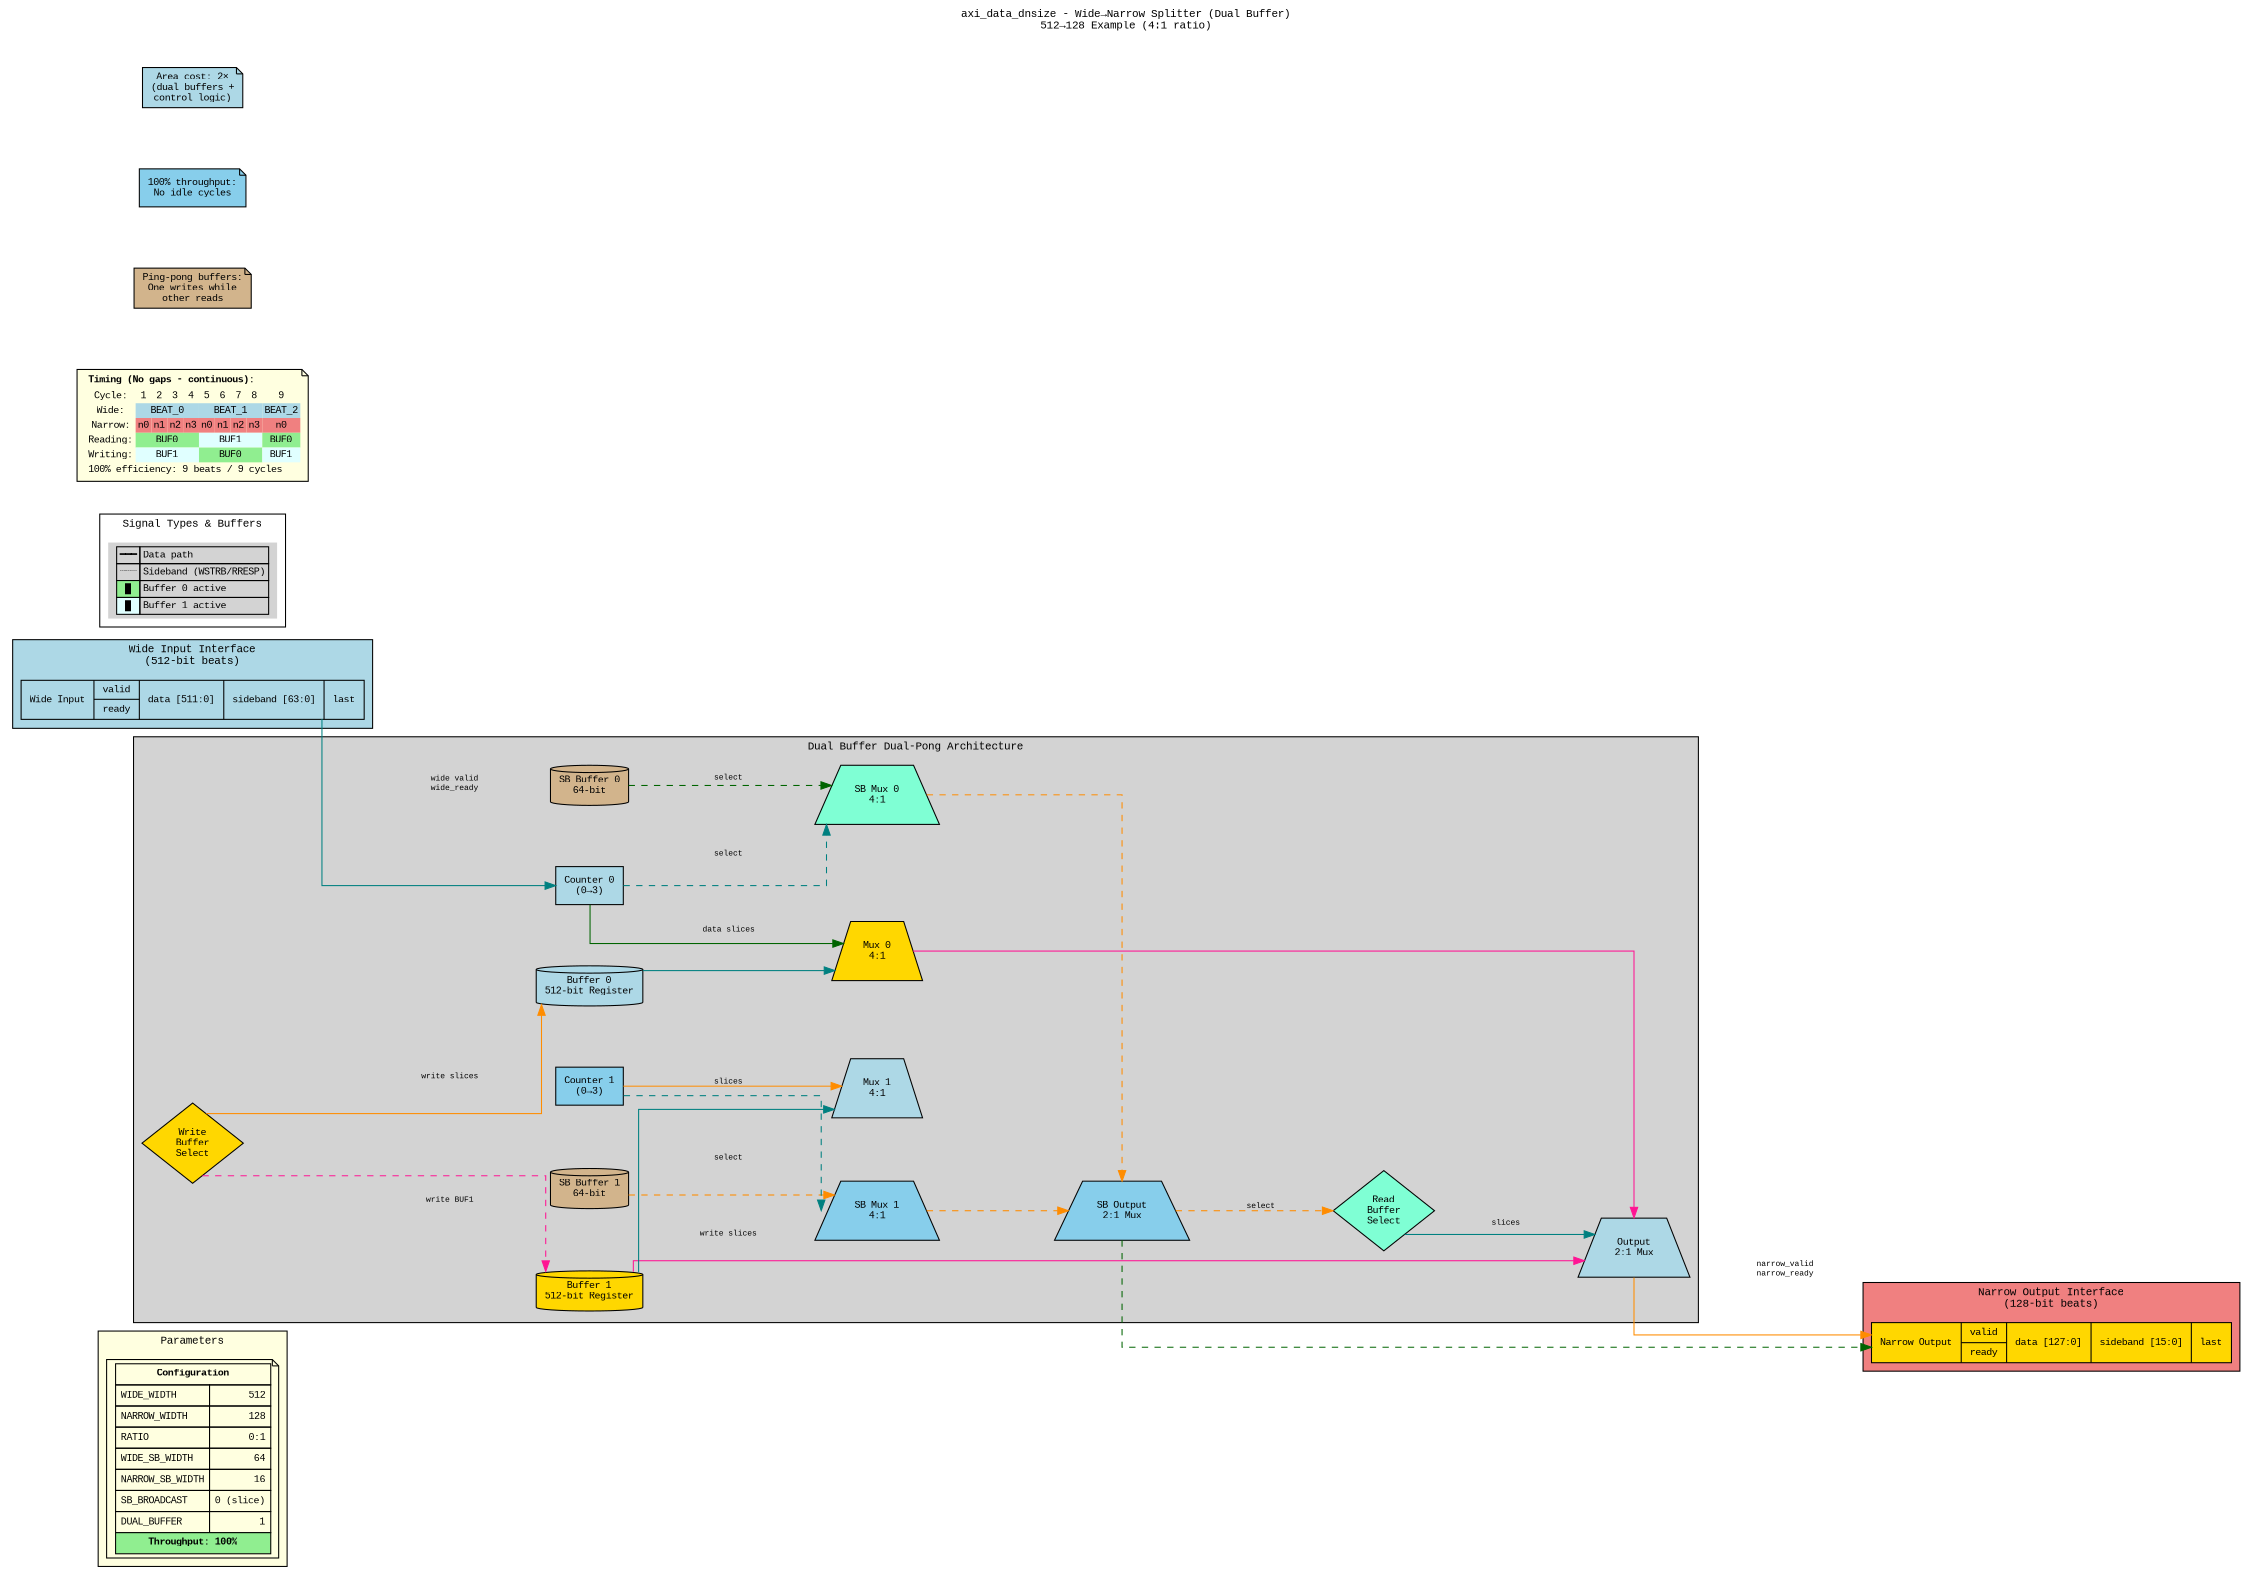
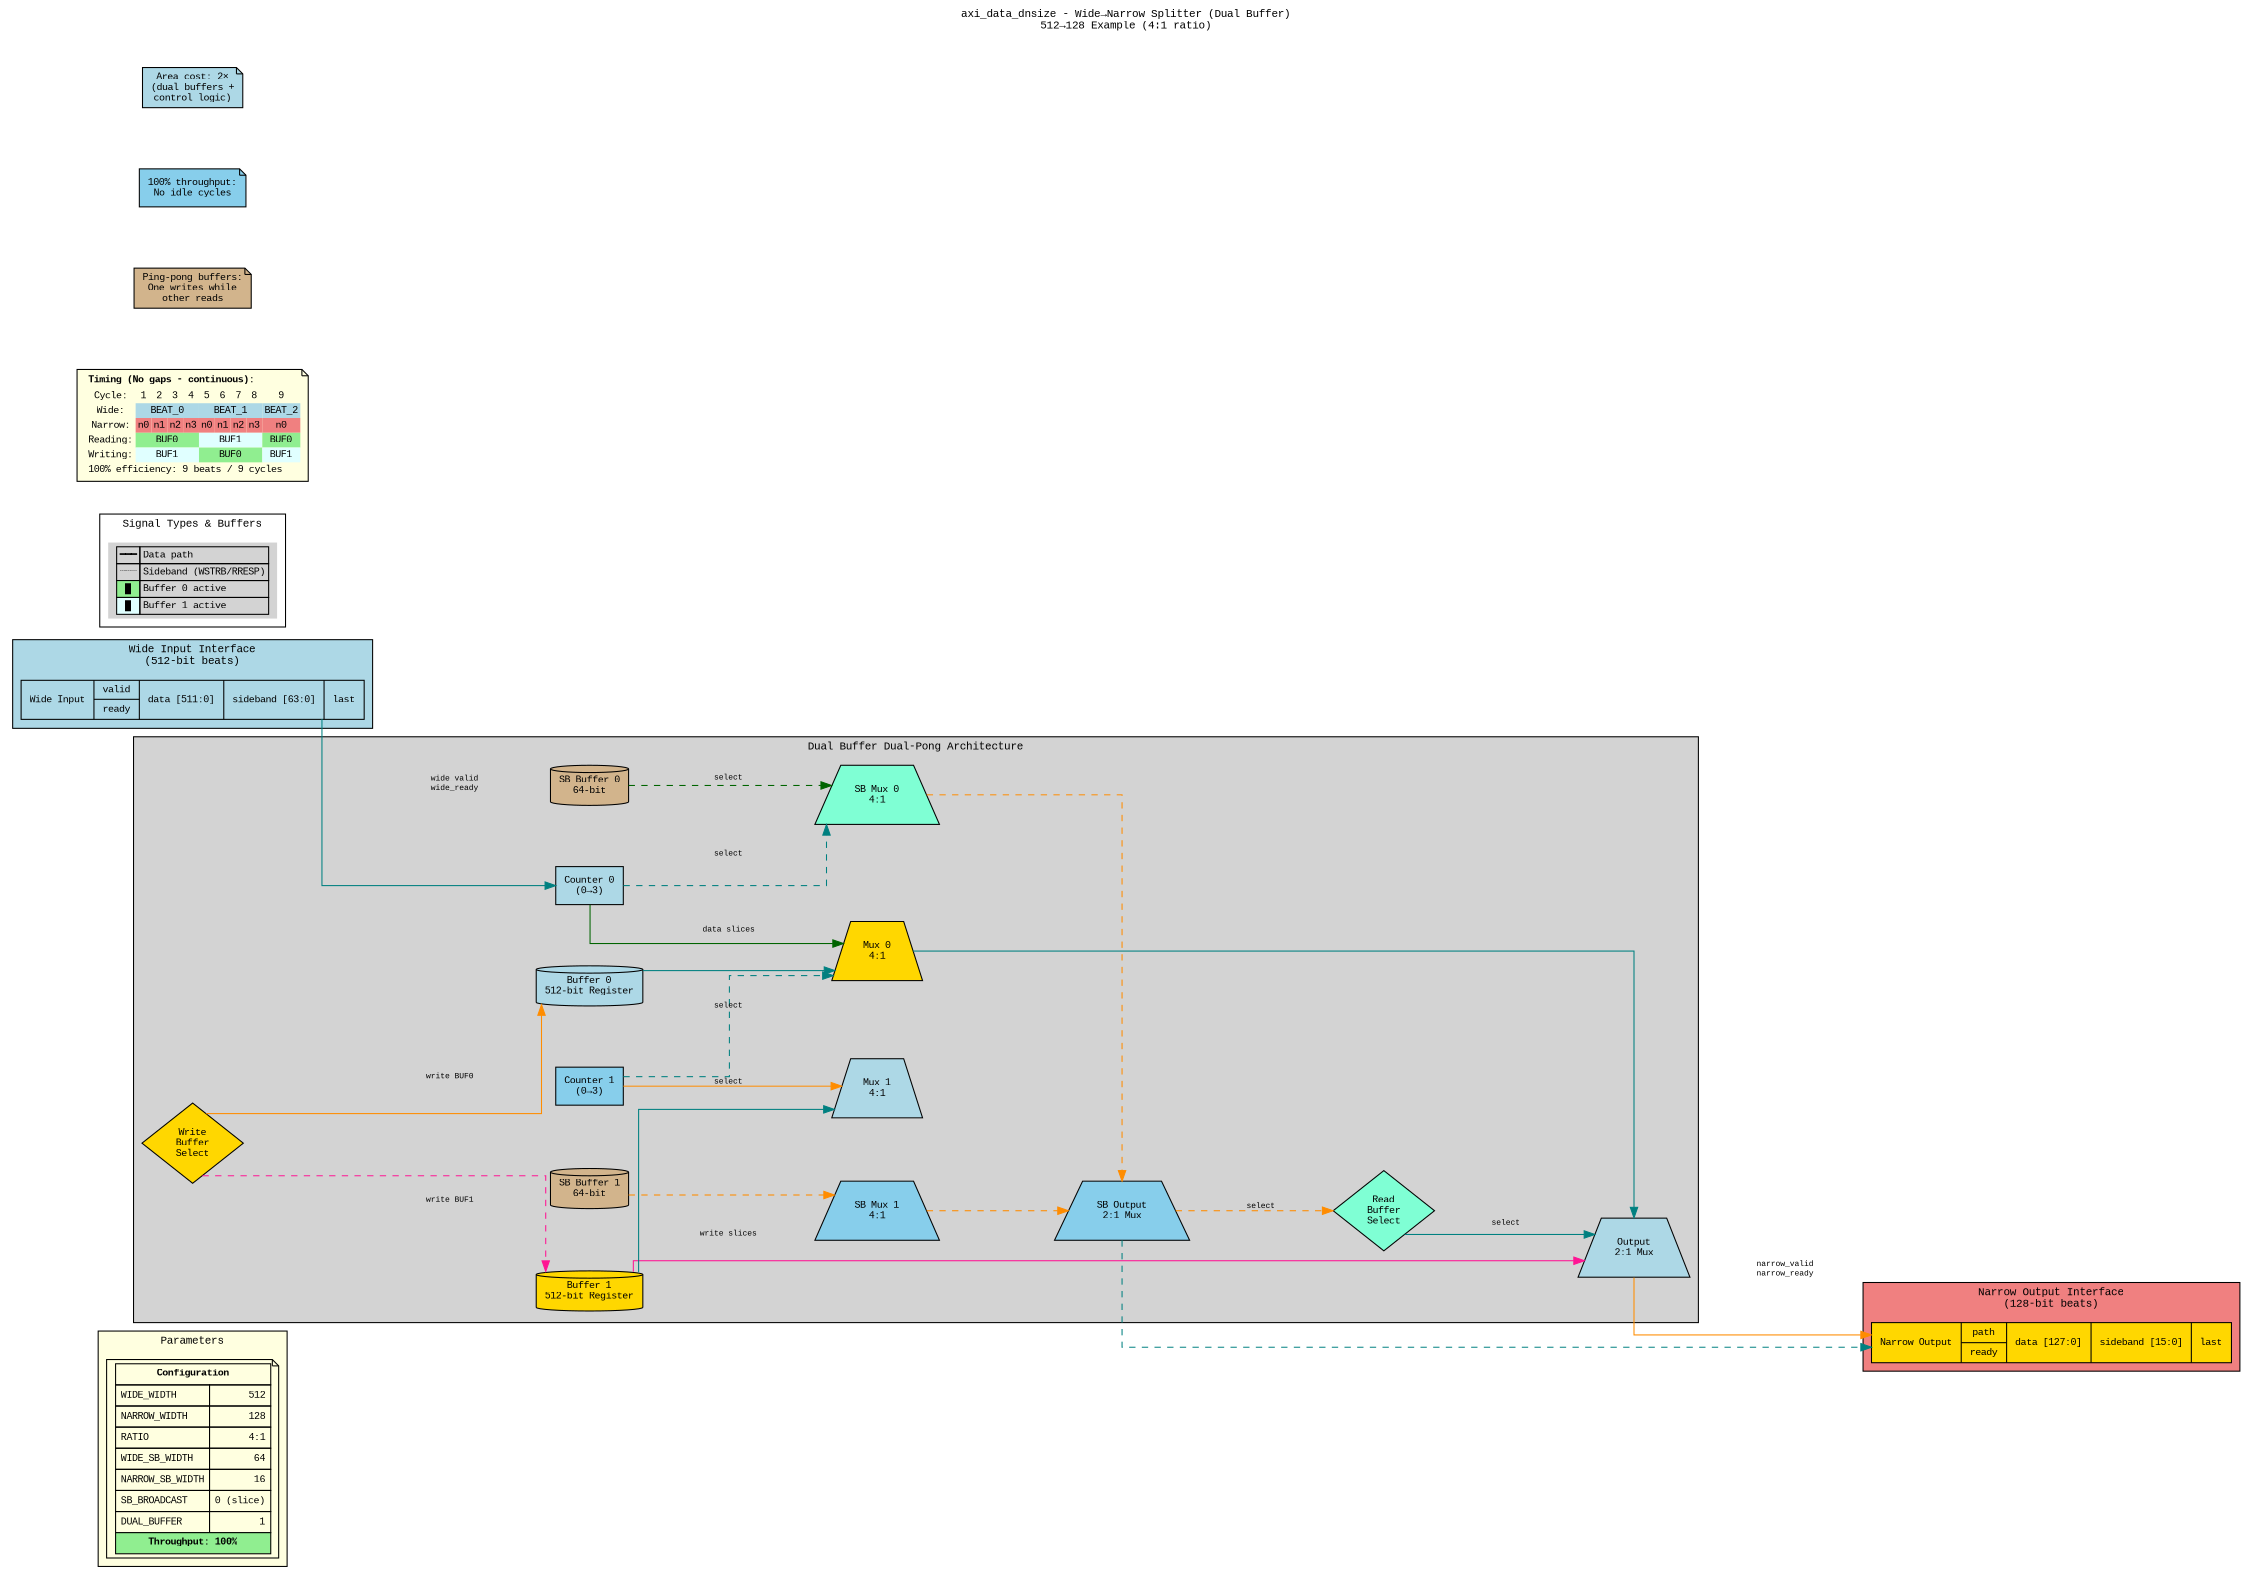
(1402, 951) -> (1402, 951)
(450, 1076) -> (450, 1076)
(729, 1081) -> (729, 1081)
(775, 1096) -> (729, 1032)
(1506, 1223) -> (1506, 1223)
(1984, 1332) -> (1984, 1332)
(1438, 1347) -> (1438, 1347)
(257, 1437) -> (257, 1437)
